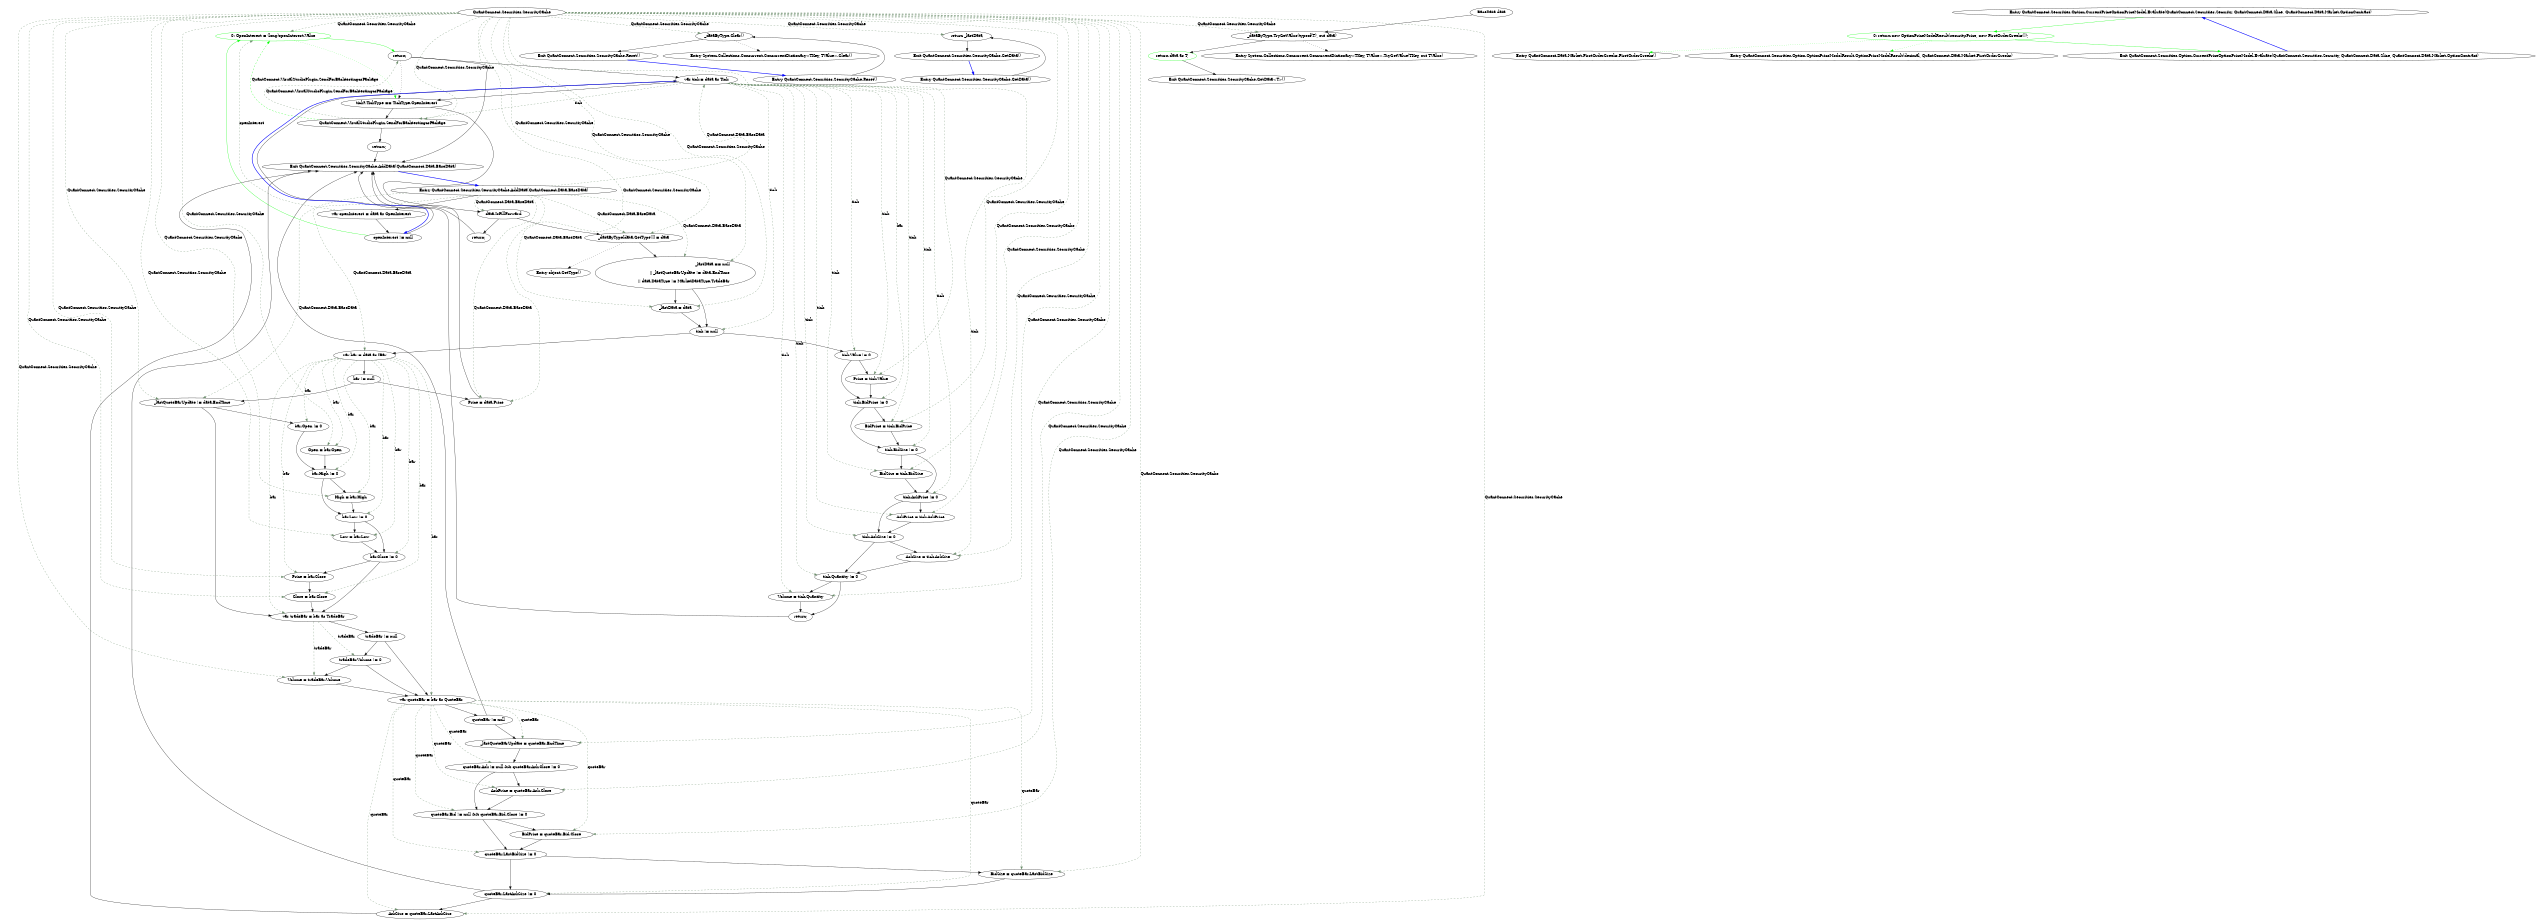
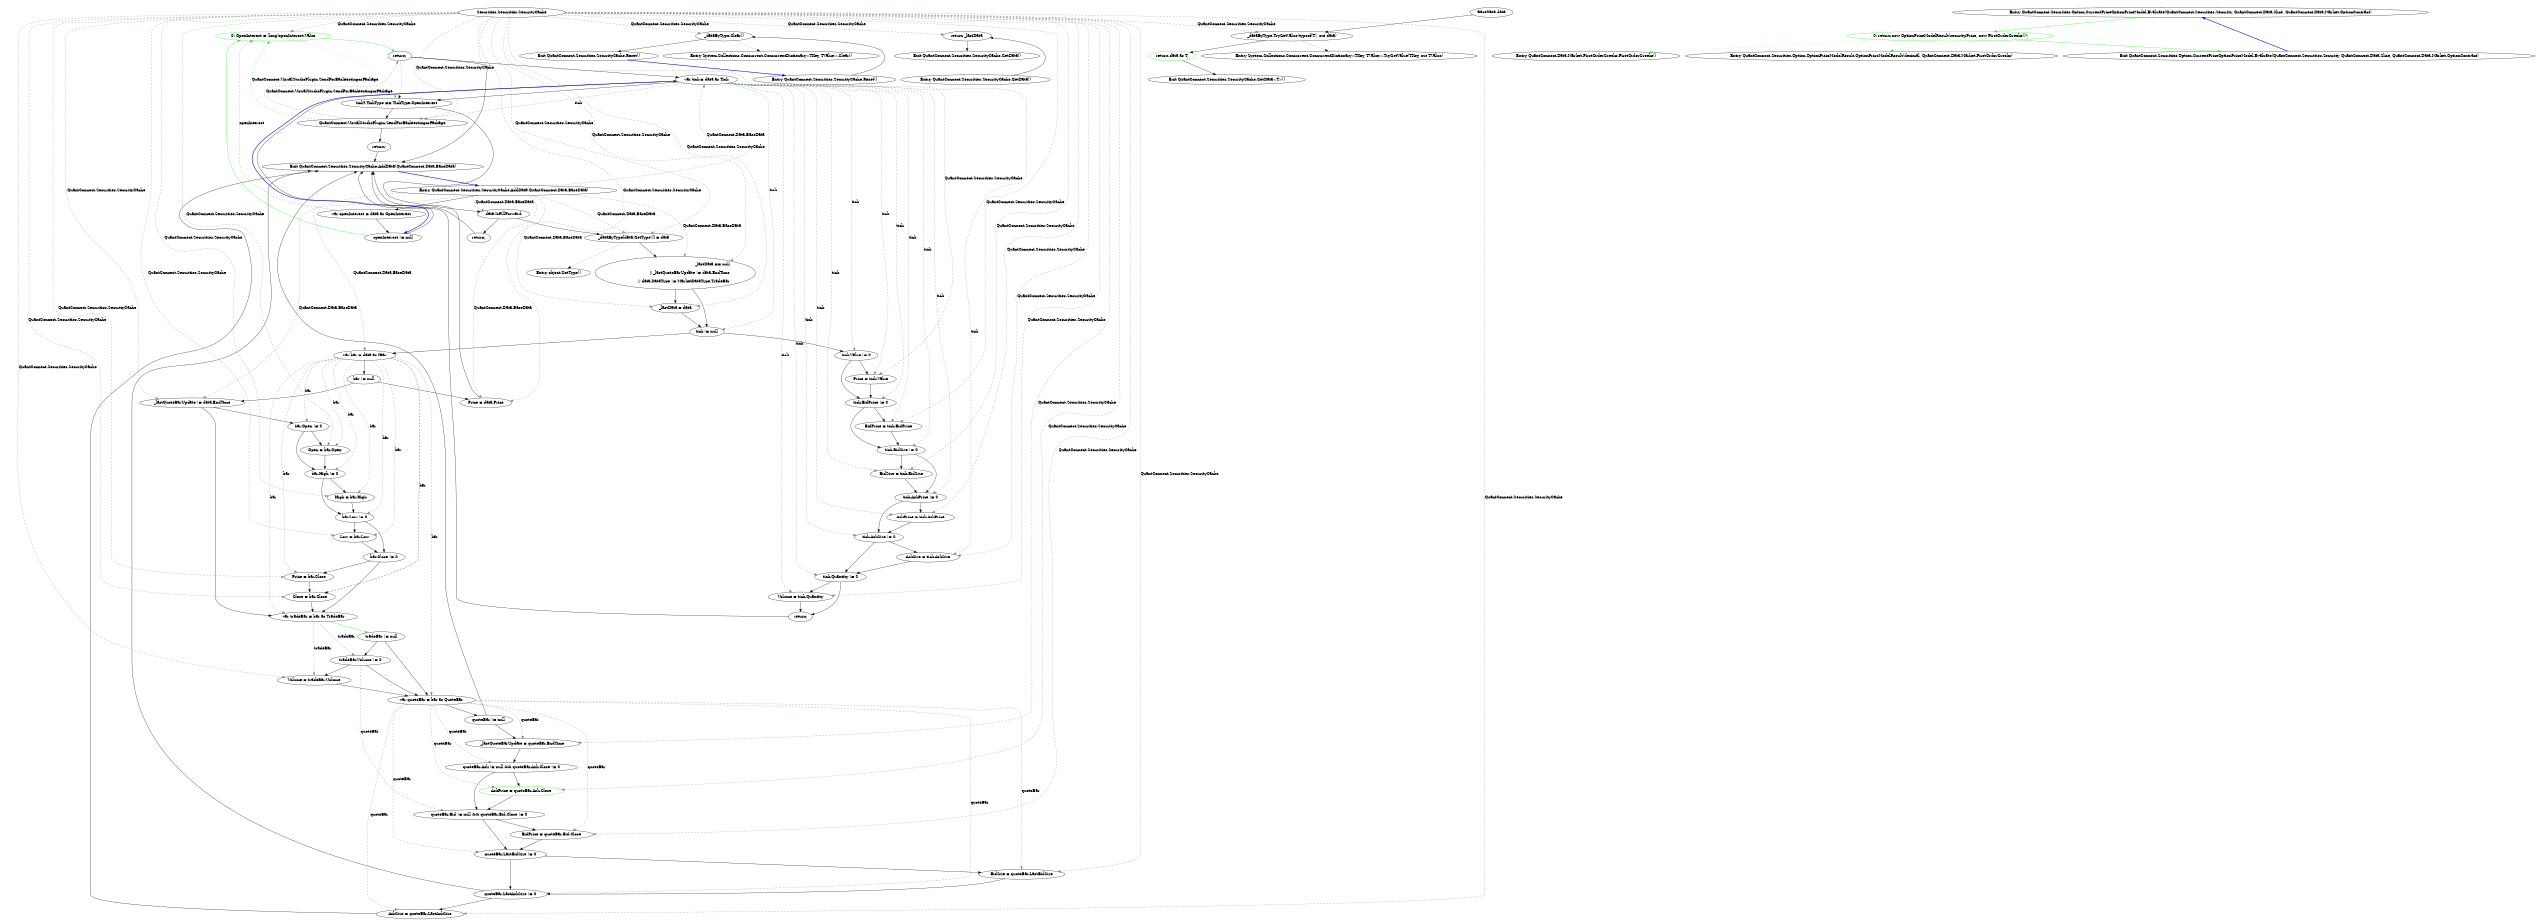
(512, 12) -> (512, 12)
(971, 66) -> none
(900, 226) -> (900, 226)
none -> (316, 437)
(409, 452) -> none
(934, 469) -> (934, 469)
(419, 500) -> (419, 500)
(347, 627) -> (347, 627)
(415, 768) -> (369, 757)
(521, 791) -> (521, 791)
